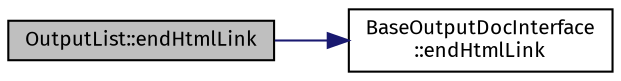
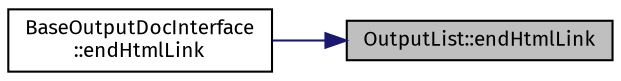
(301, 40) -> (299, 40)
